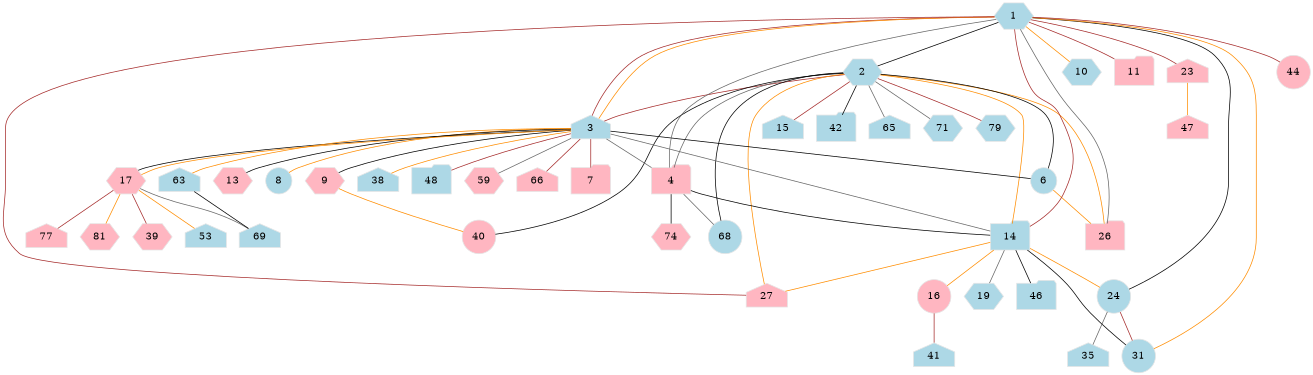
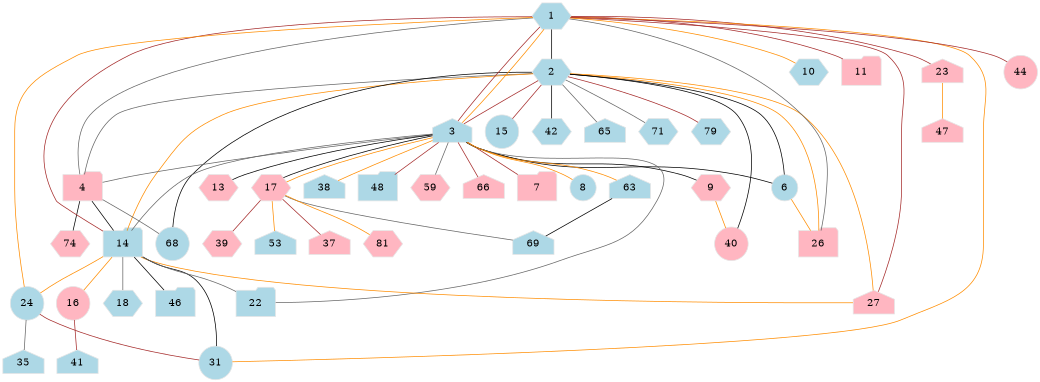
(1230, 99) -> (156, 41)
(783, 128) -> (502, 132)
(836, 128) -> (552, 132)
(46, 237) -> (330, 244)
(984, 296) -> (123, 303)
none -> (256, 303)
